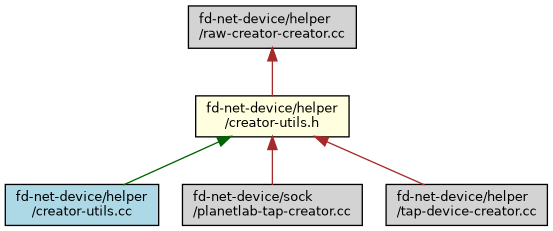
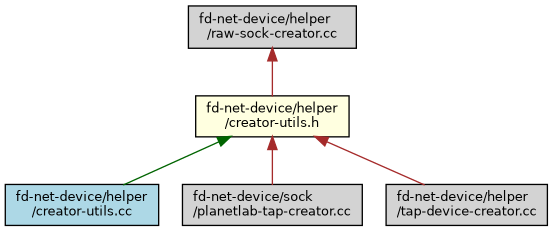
(272, 27) -> (272, 27)
